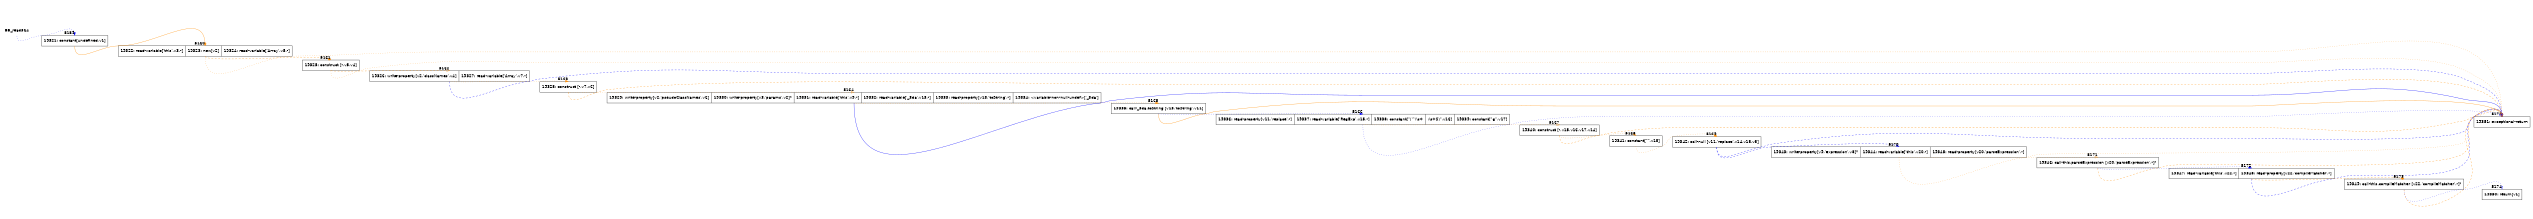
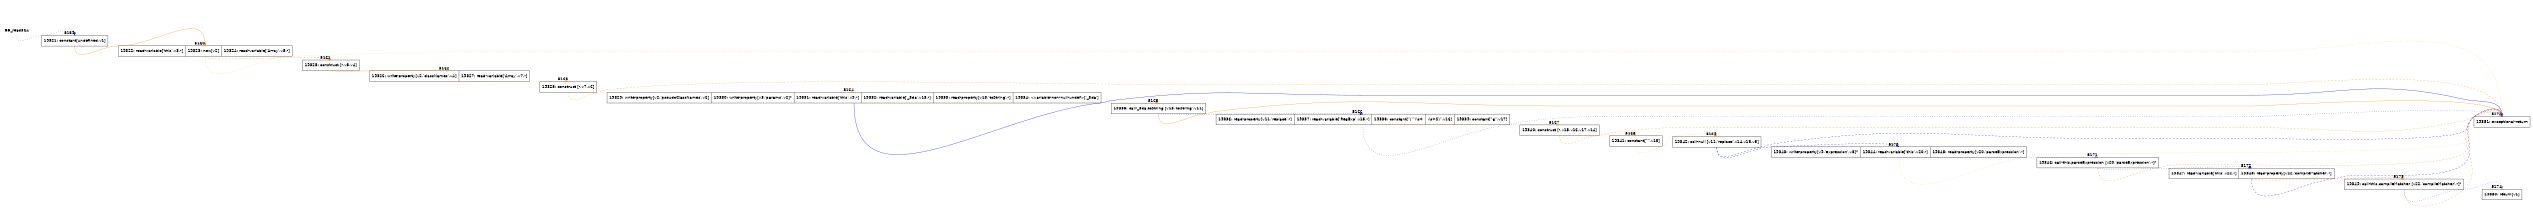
(1425, 63) -> none
(389, 71) -> (389, 71)
(1478, 74) -> none
(1997, 157) -> (1997, 157)
